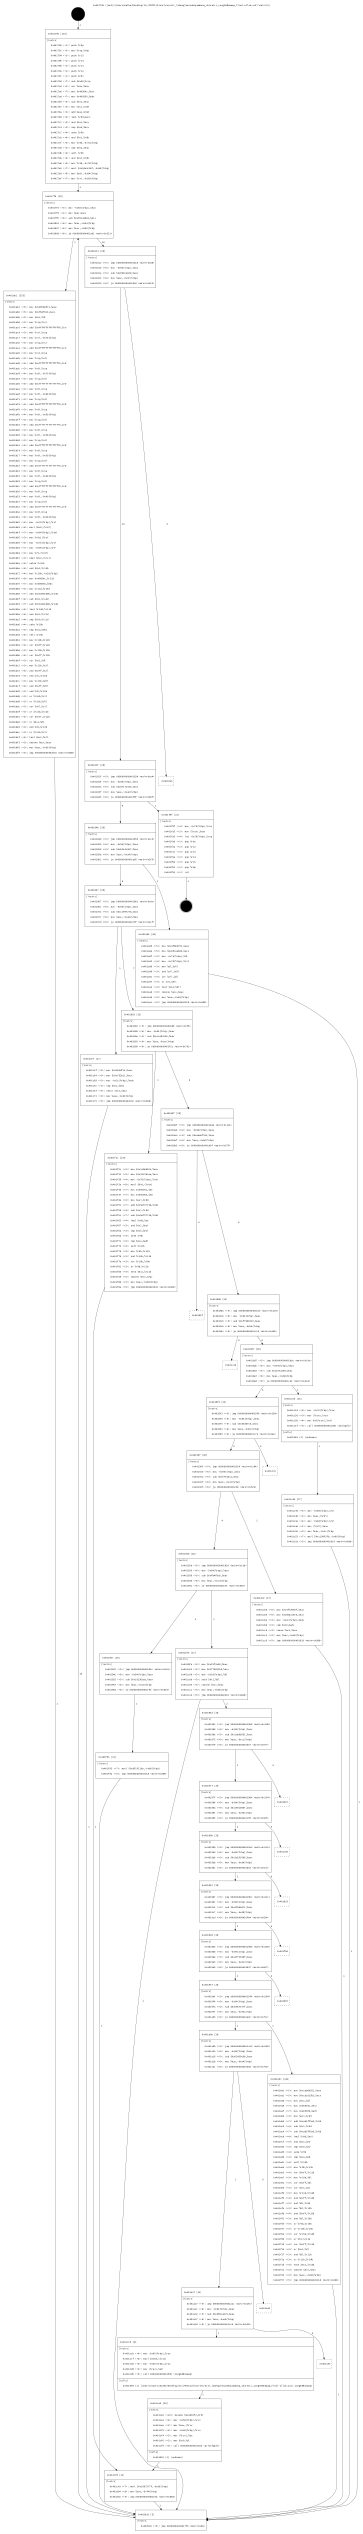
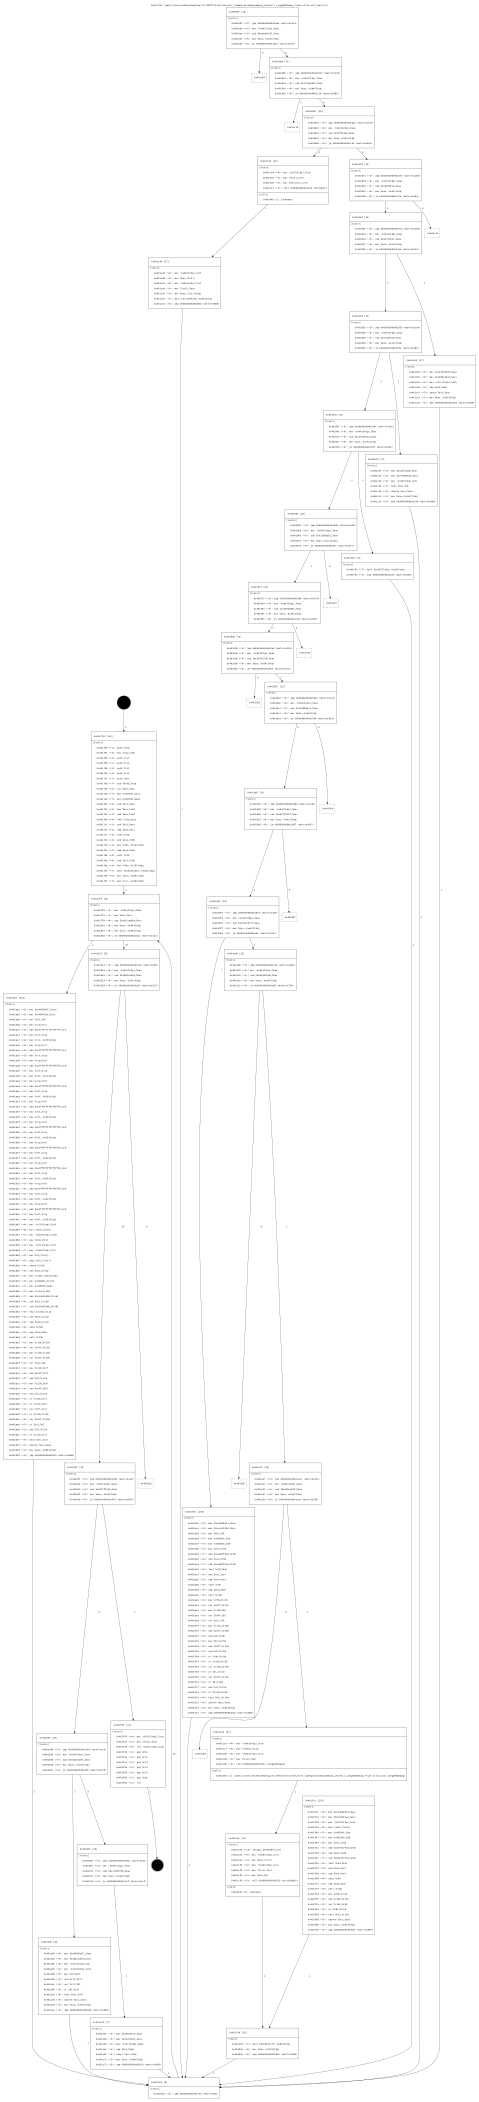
(157, 1031) -> none
(224, 1703) -> (340, 480)
